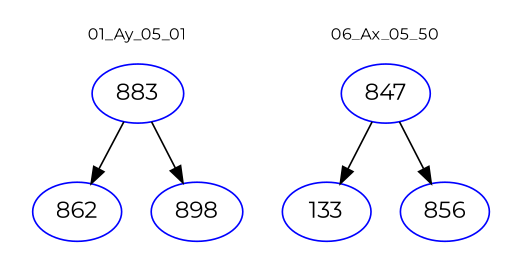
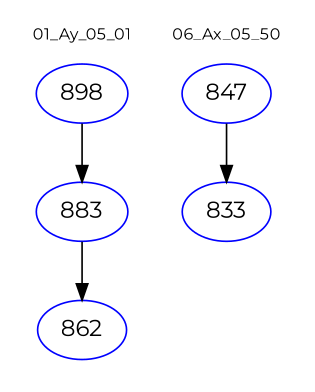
(163, 145) -> (82, 145)
(327, 212) -> (227, 212)
(445, 212) -> none
